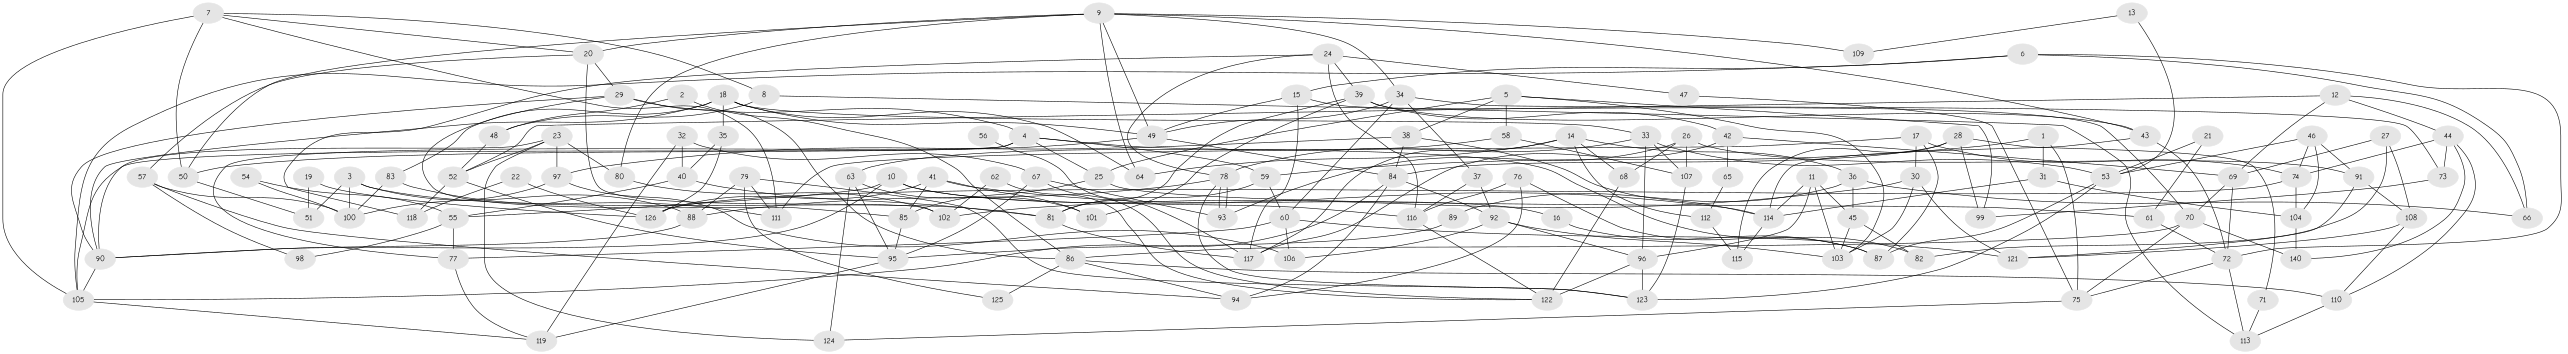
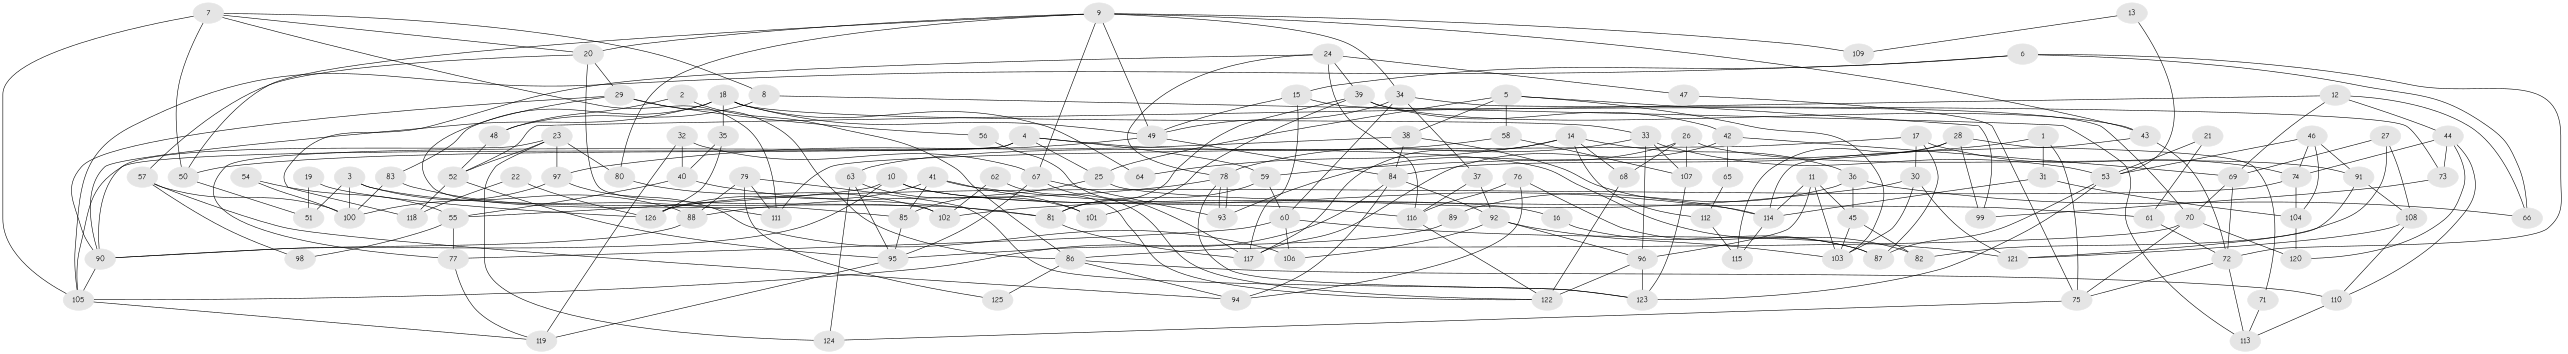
(1112, 97) -> (1068, 95)
(833, 110) -> (851, 127)
(2296, 259) -> (2296, 259)
